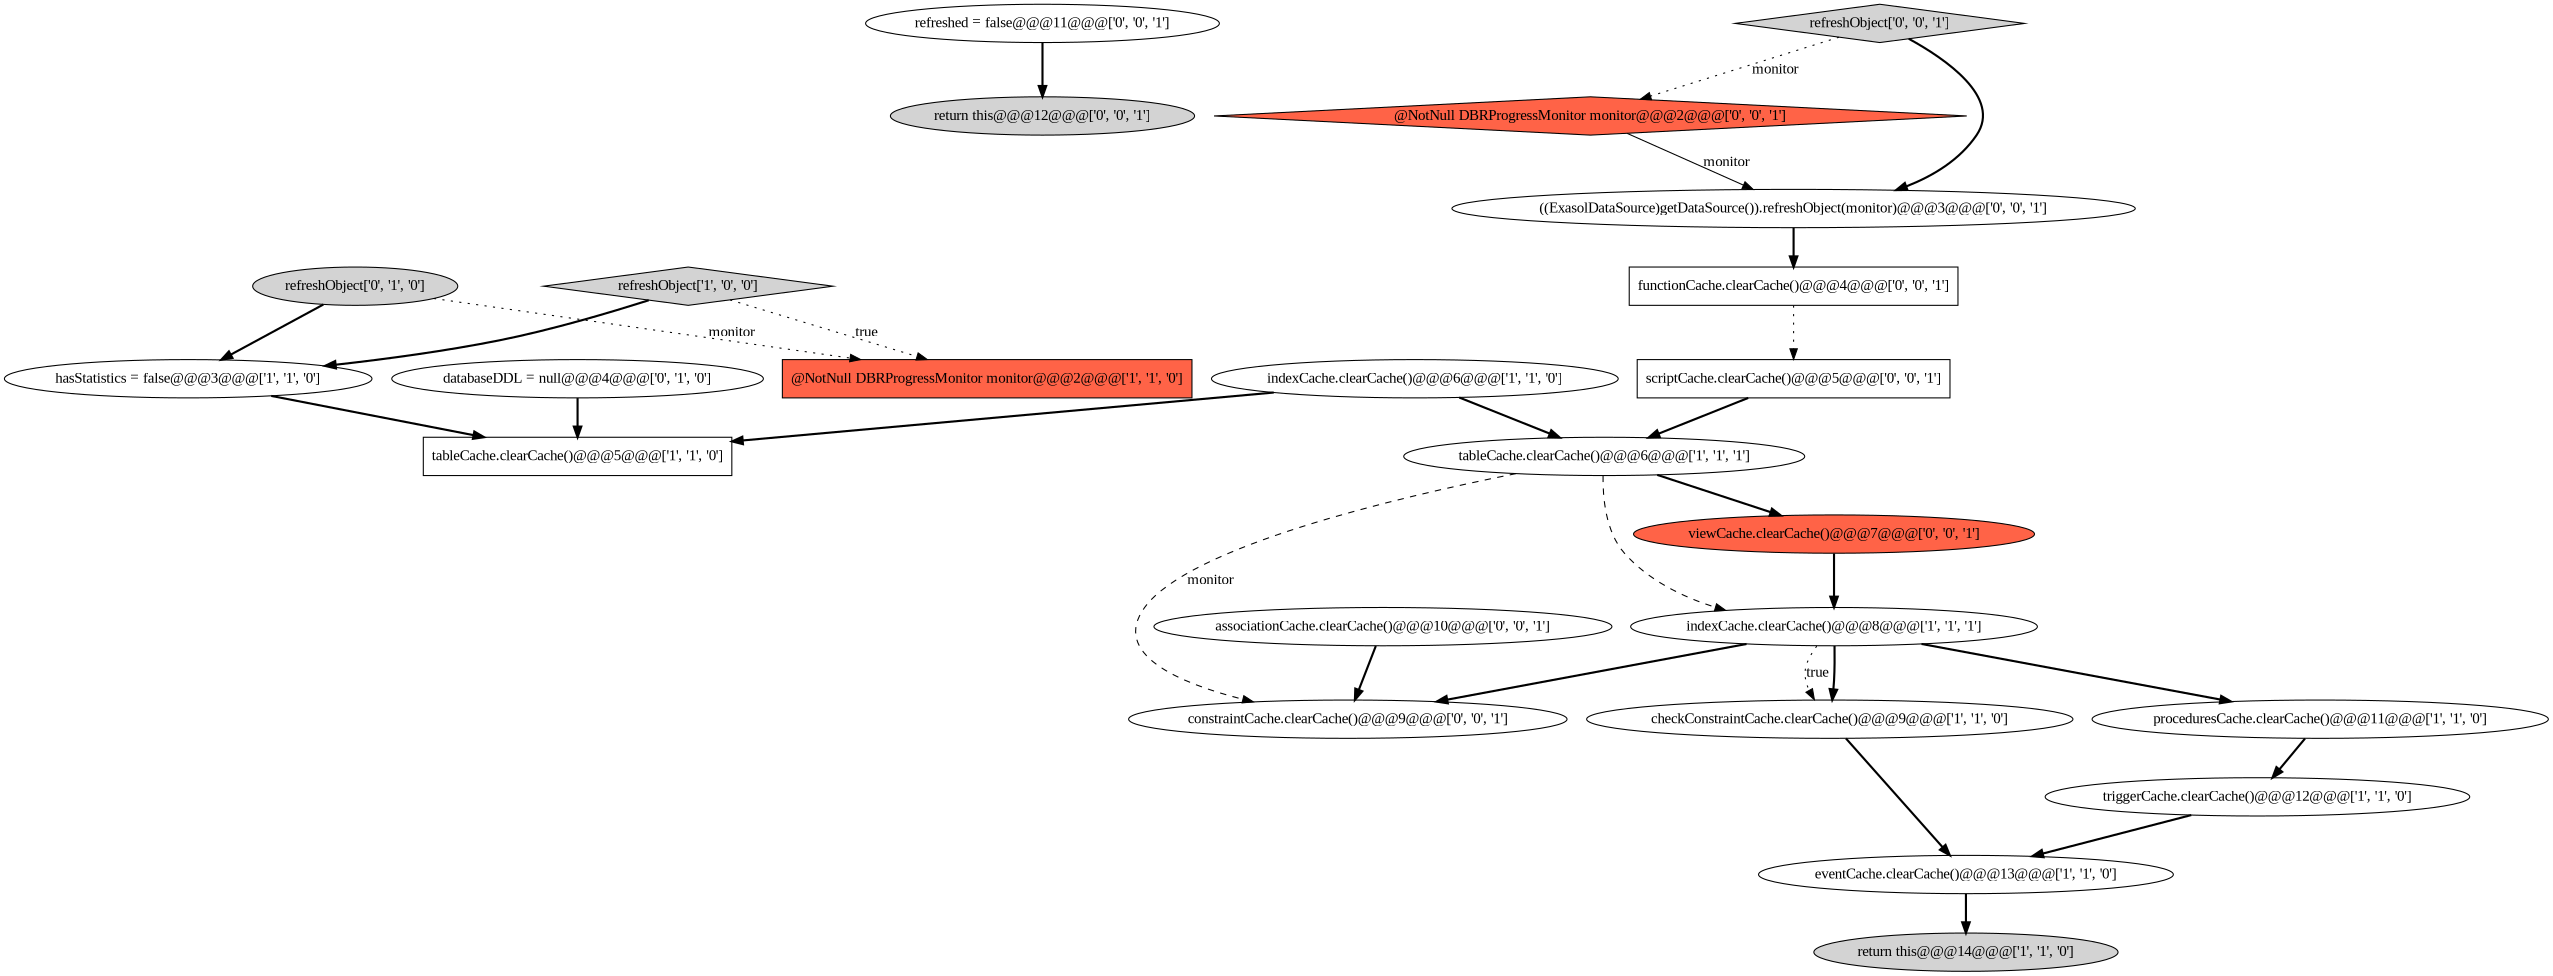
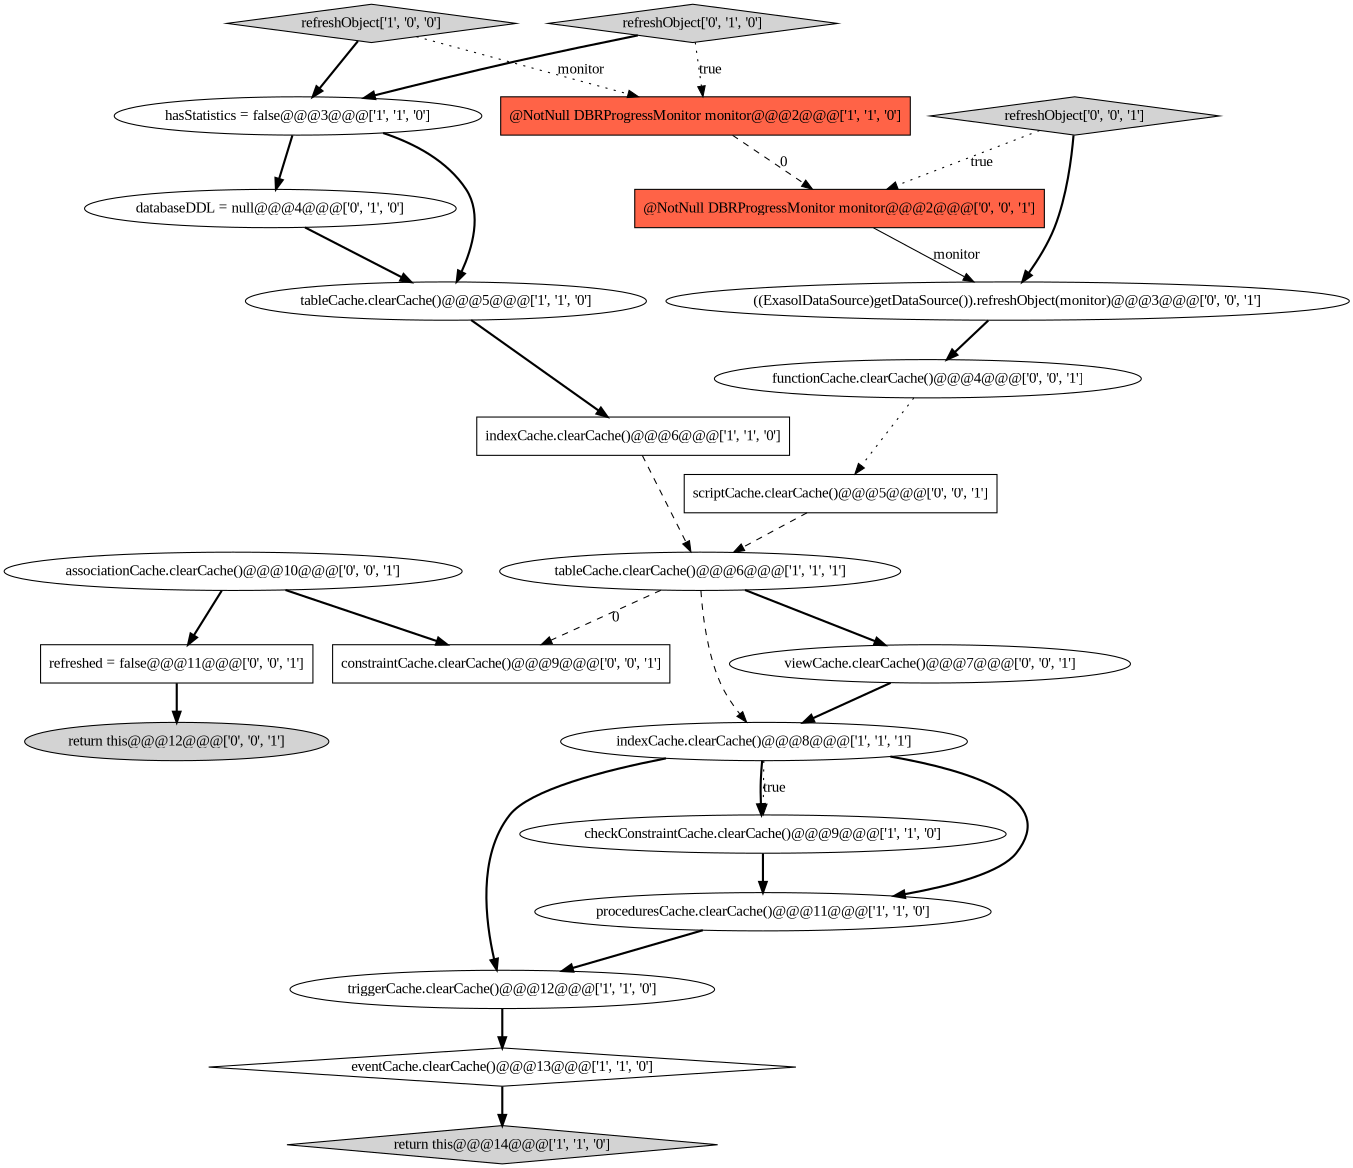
(1042, 23) -> (177, 664)
(1776, 70) -> (982, 162)
(1590, 116) -> (840, 209)
none -> (286, 157)
none -> (768, 159)
(355, 286) -> (693, 23)
(1794, 286) -> (928, 379)
(732, 332) -> (711, 70)
(867, 332) -> (581, 70)
(1415, 379) -> (633, 436)
(1008, 416) -> (535, 365)
(1505, 416) -> (664, 499)
(1703, 416) -> (775, 530)
(578, 456) -> (446, 301)
(1834, 534) -> (930, 664)
(1211, 580) -> (616, 618)
none -> (208, 613)
(1597, 672) -> (517, 809)
(1348, 719) -> (501, 664)
(1894, 793) -> (763, 868)
(1966, 875) -> (502, 1067)
(1966, 952) -> (502, 1145)
